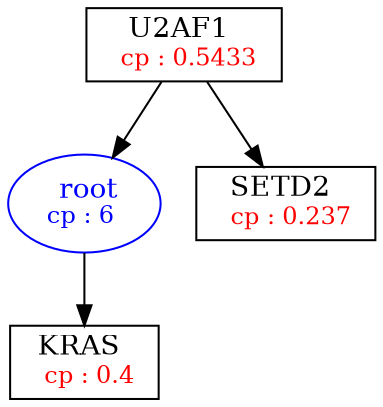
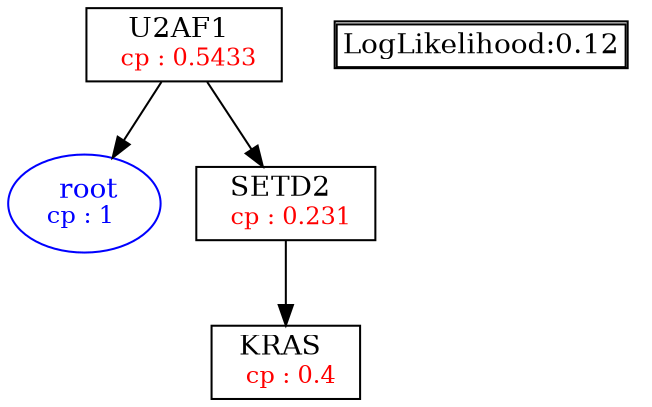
none -> (481, 45)
(84, 216) -> (84, 216)
(291, 217) -> (291, 217)
(84, 279) -> (286, 273)
